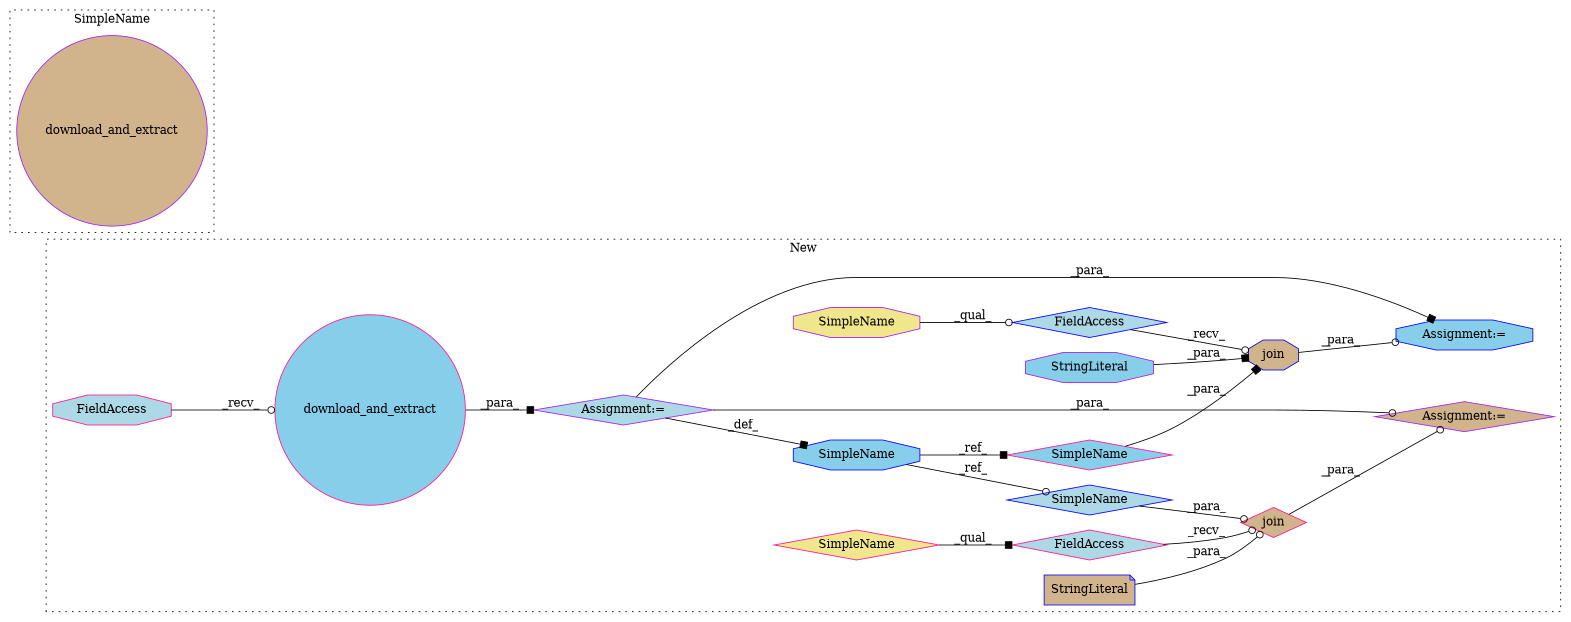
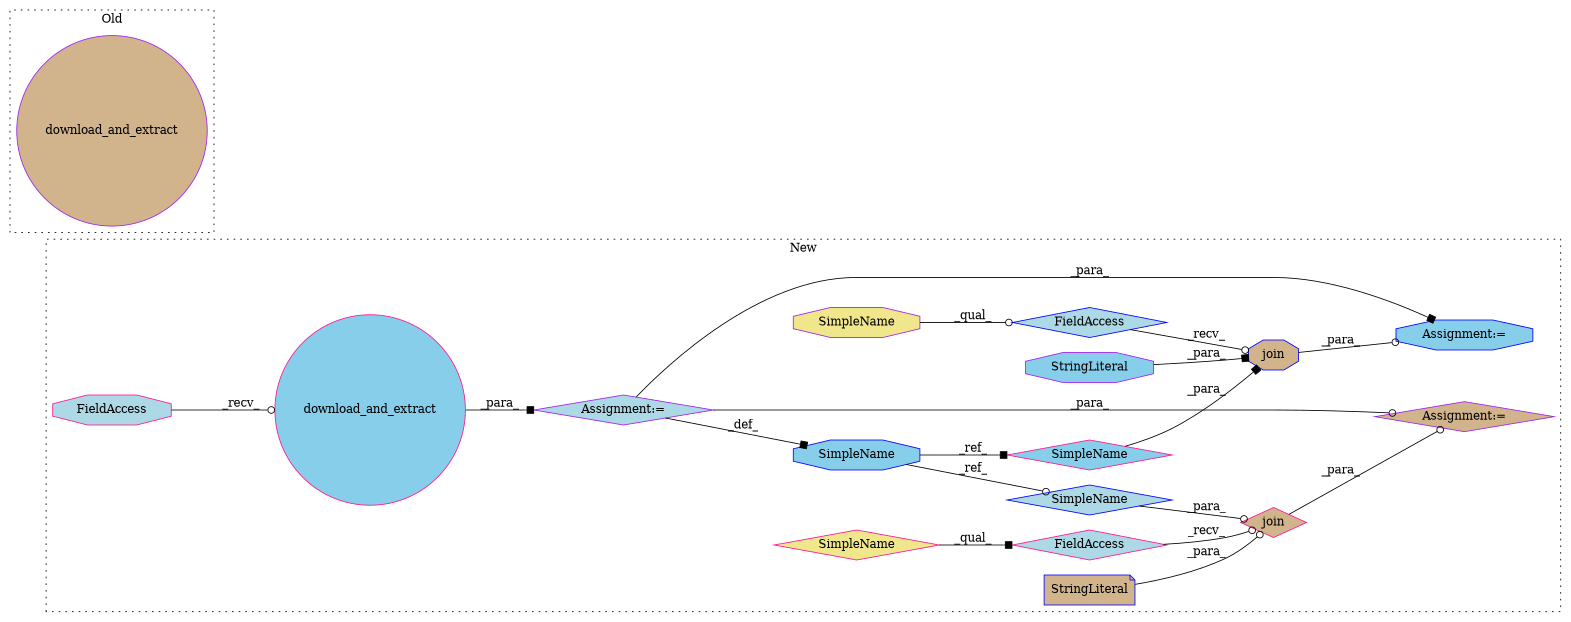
(112, 20) -> (112, 20)
